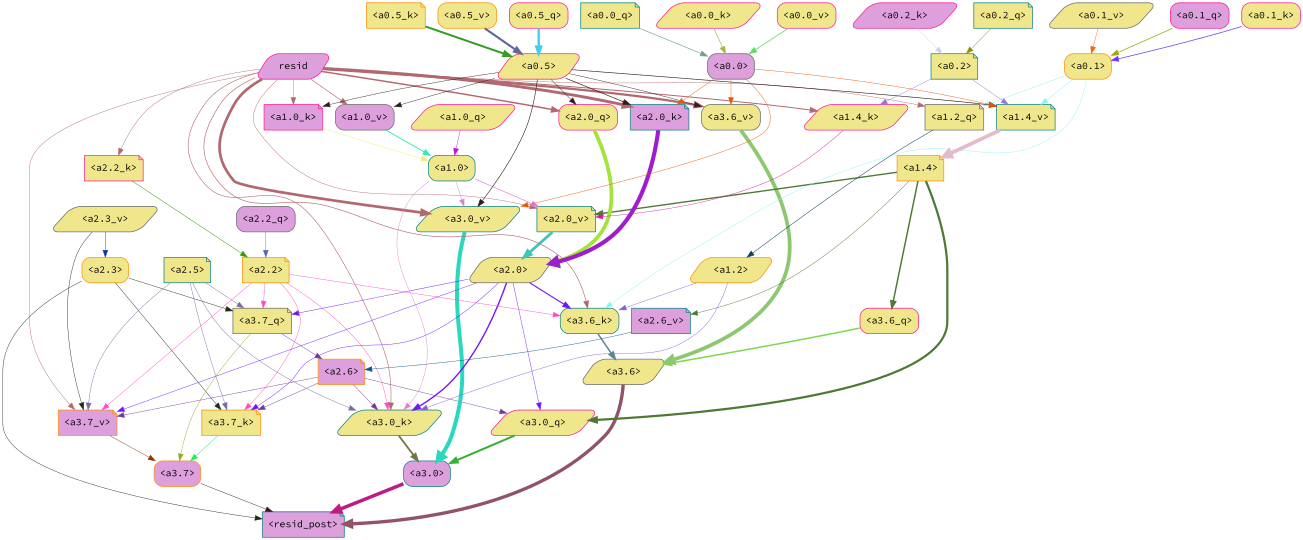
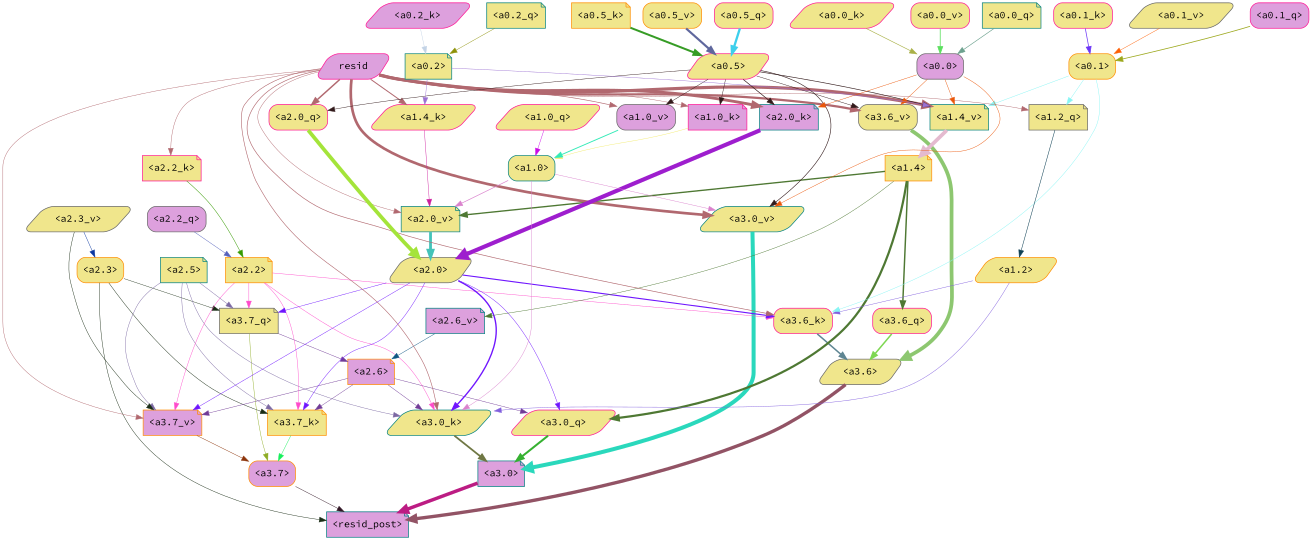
none -> (678, 89)
(590, 321) -> (803, 321)
(427, 474) -> (501, 474)
